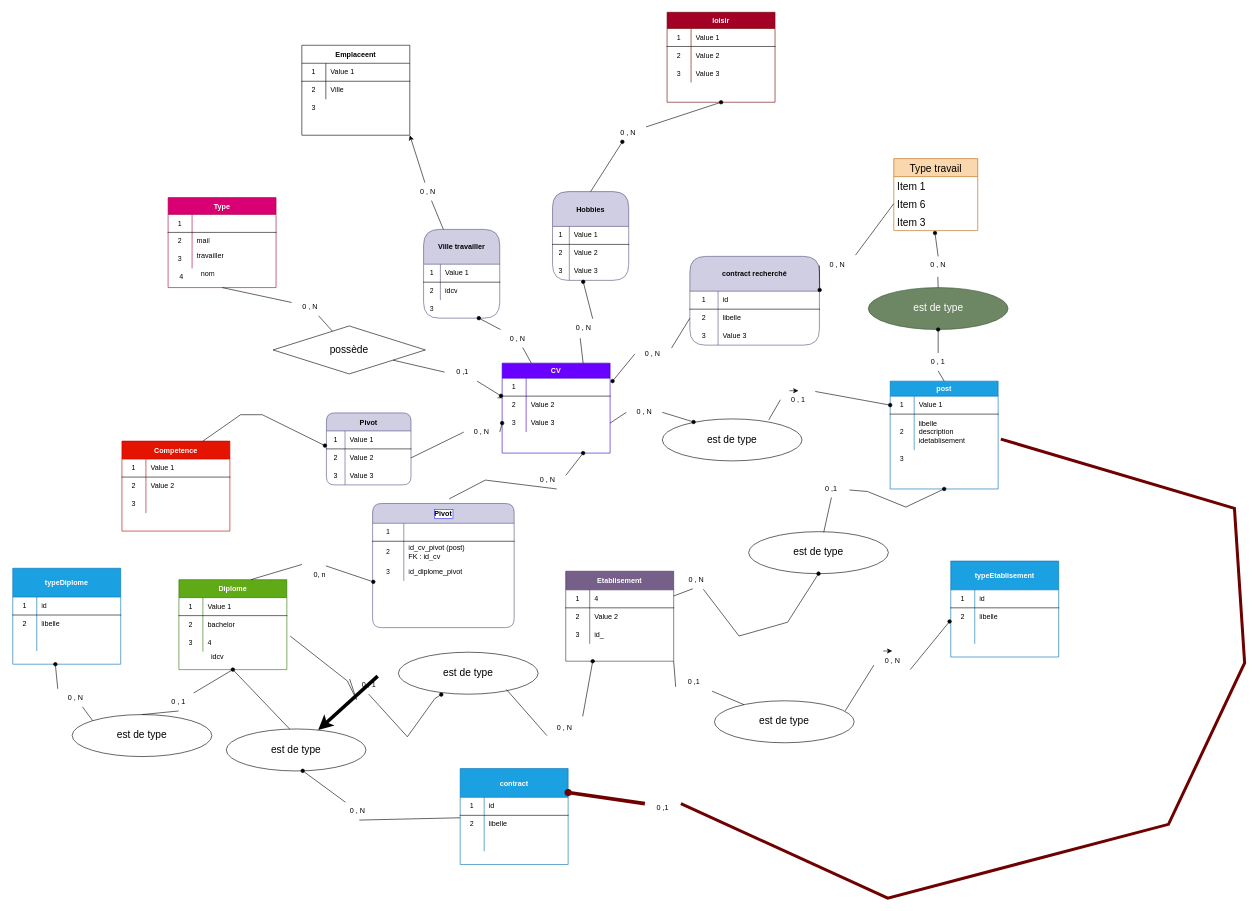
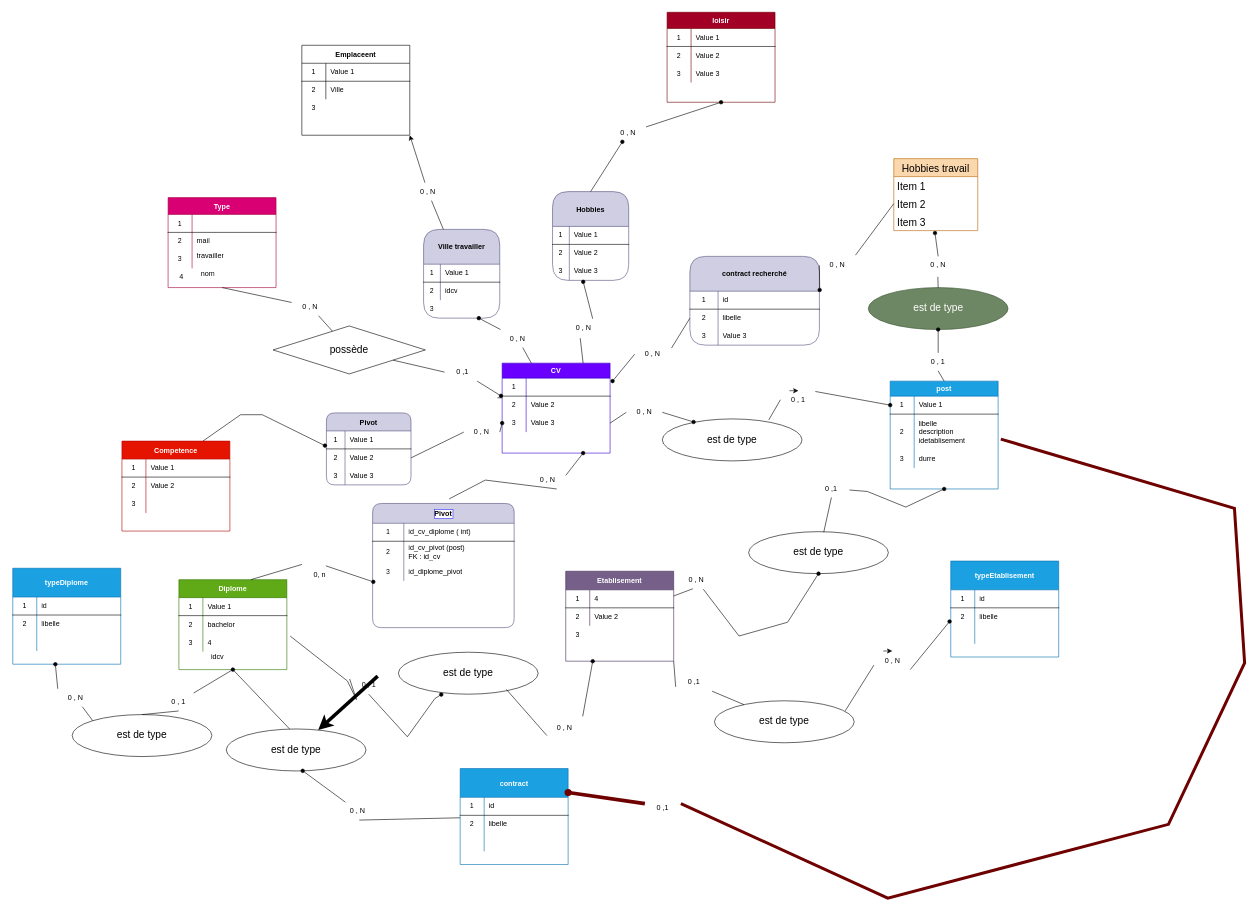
(935, 168) -> (935, 168)
(913, 204) -> (913, 204)
none -> (956, 459)
none -> (459, 533)
(632, 635) -> none
